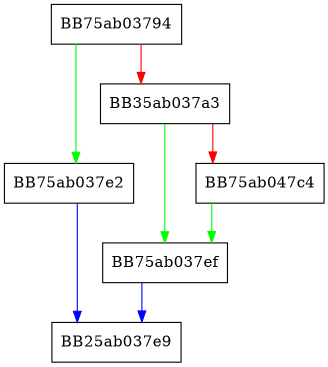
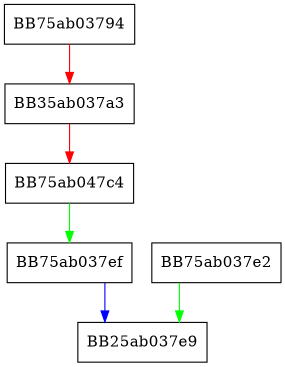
(76, 98) -> none
(165, 178) -> none
(77, 257) -> (179, 297)
